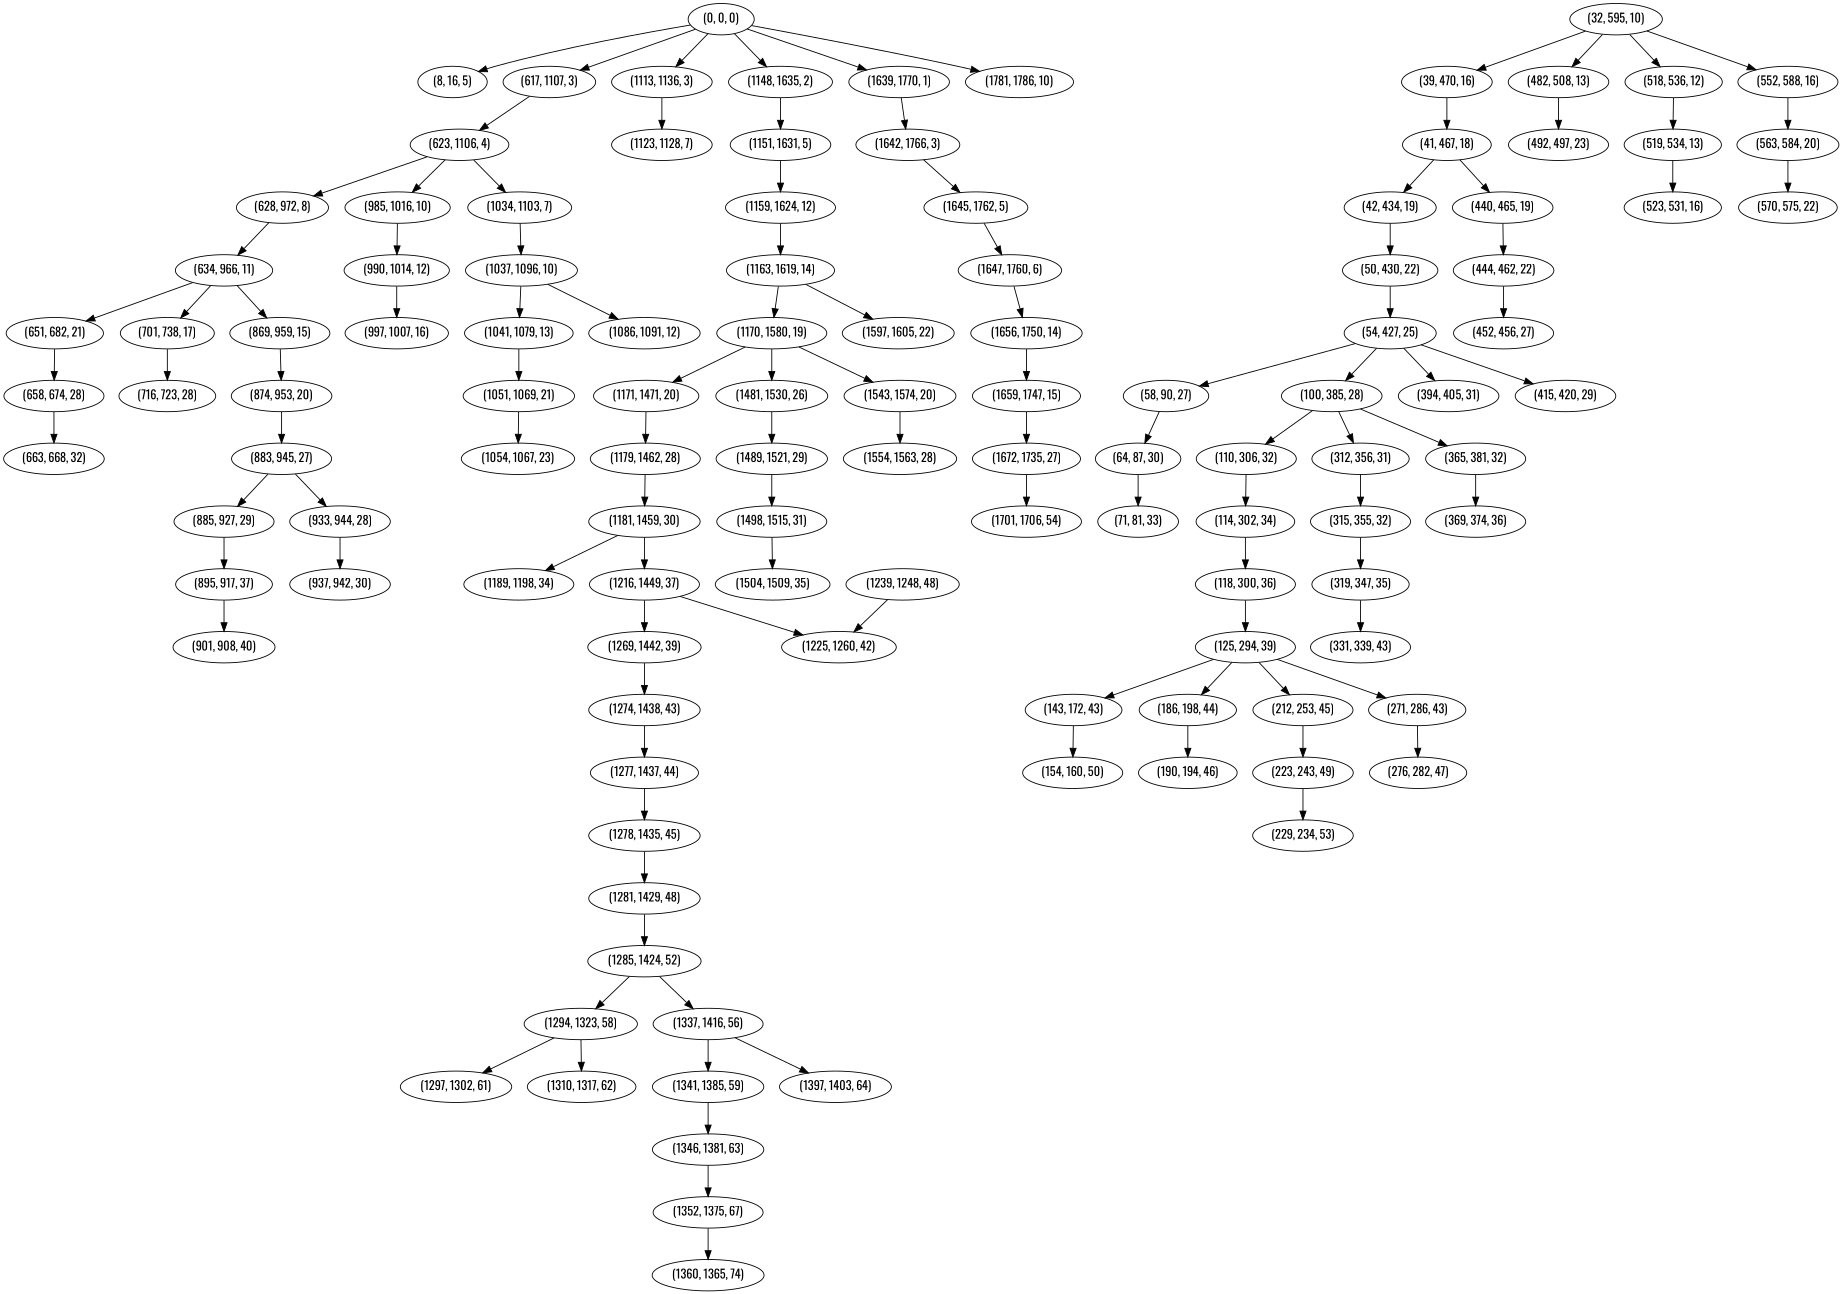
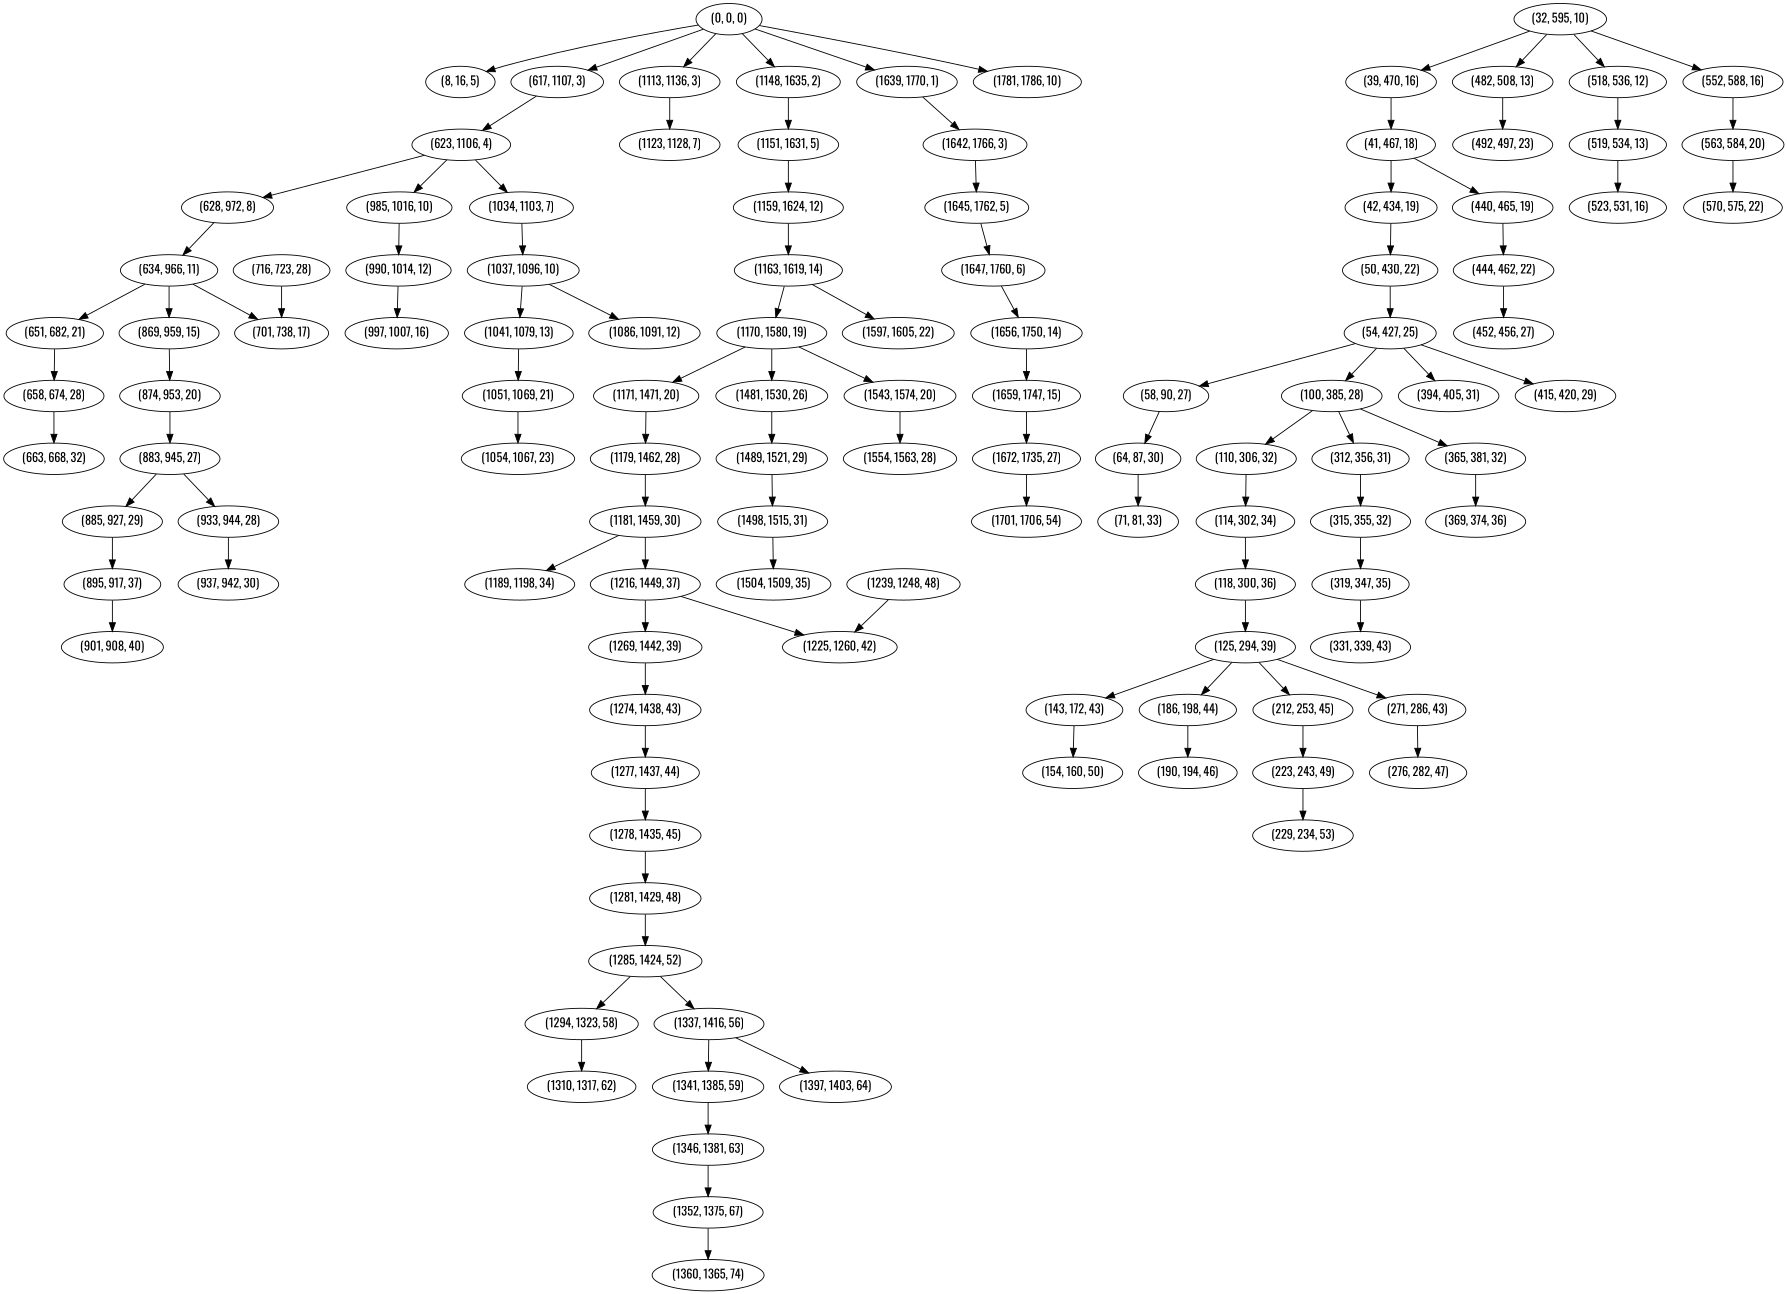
(167, 360) -> (282, 298)
(456, 1087) -> none
